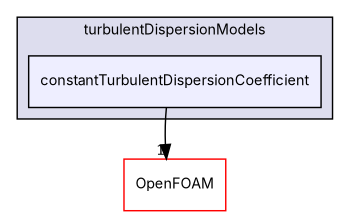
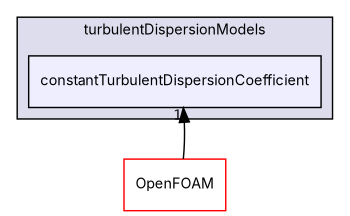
(165, 128) -> (184, 141)
